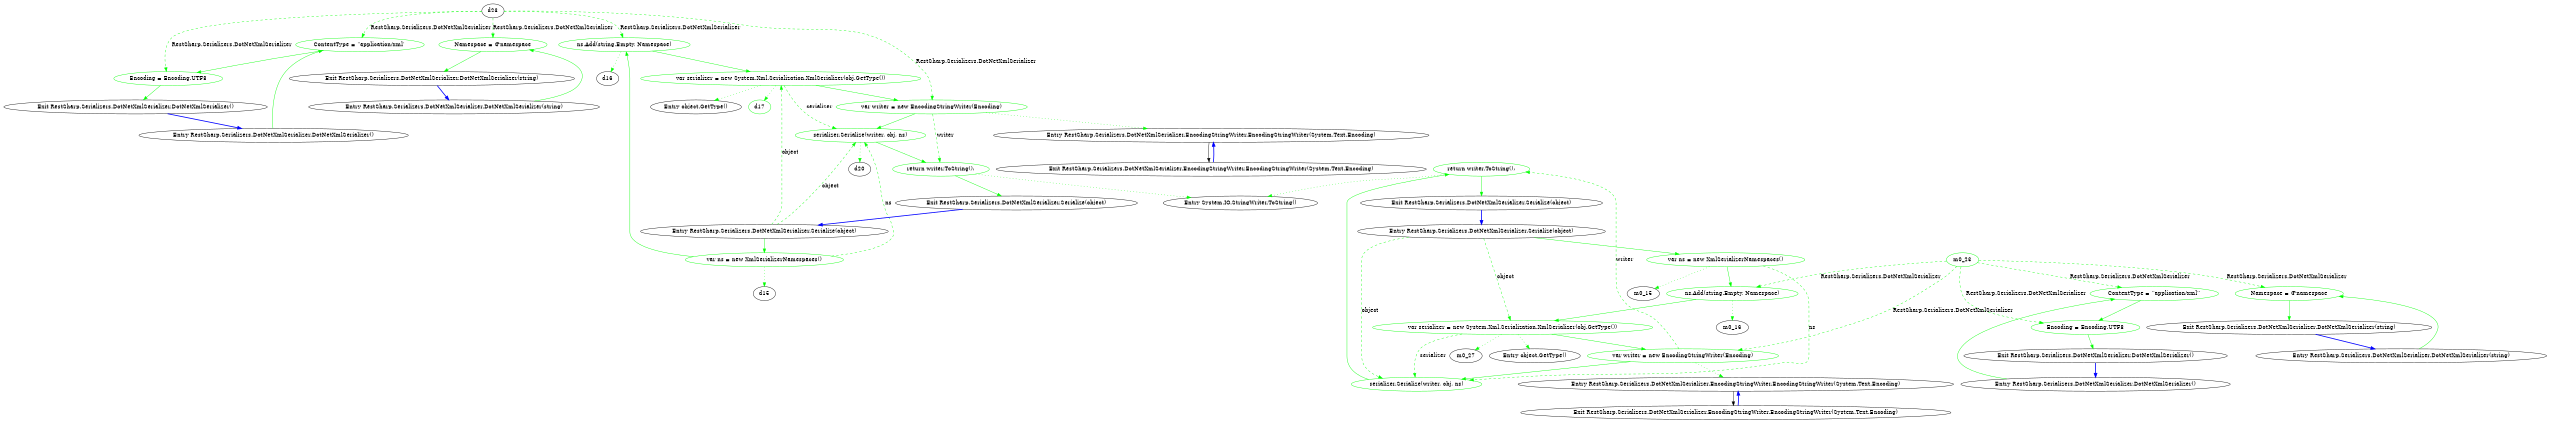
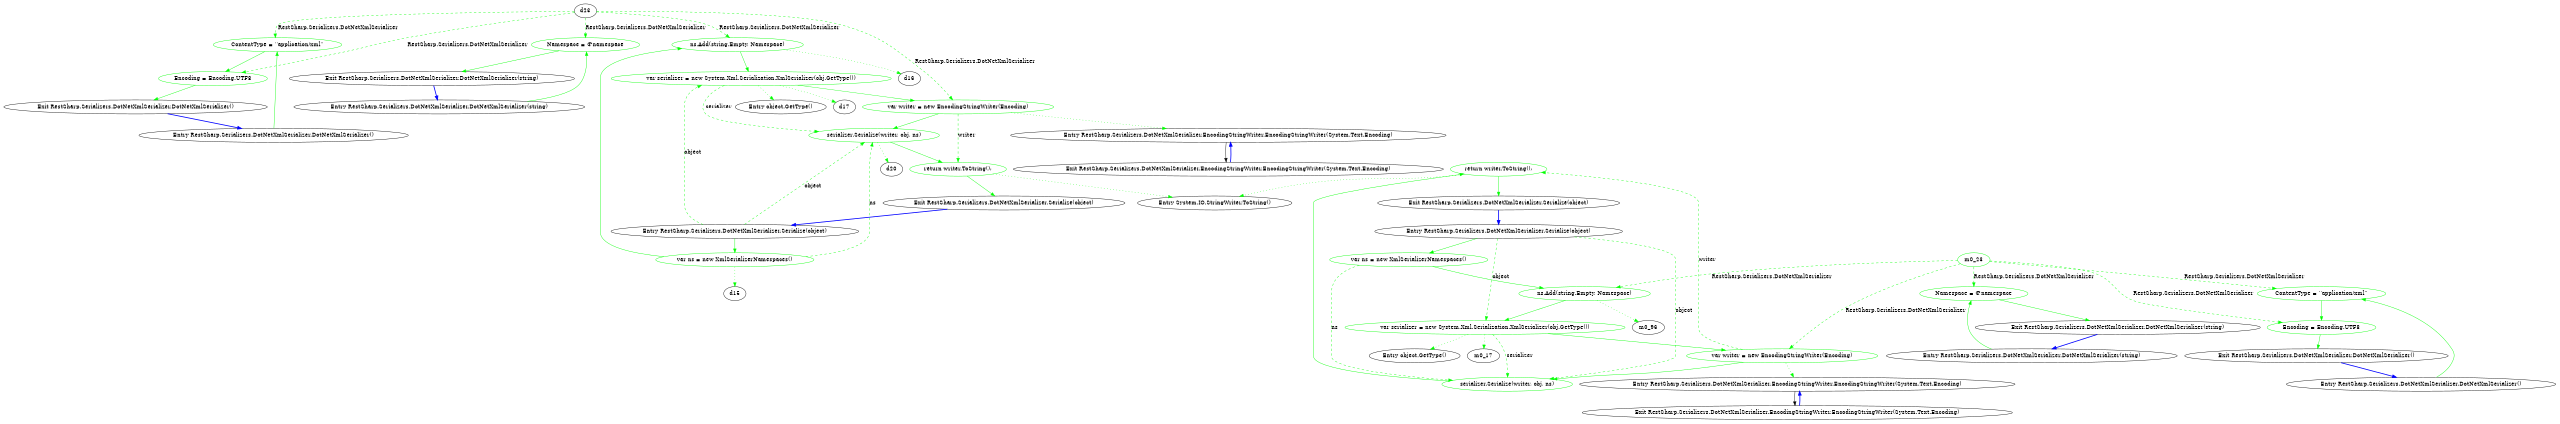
(760, 107) -> (845, 107)
(1643, 294) -> none
(1732, 327) -> (1648, 327)
(1466, 356) -> (1483, 356)
